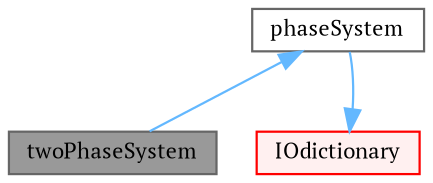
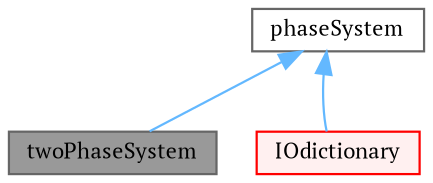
(353, 80) -> (323, 103)
